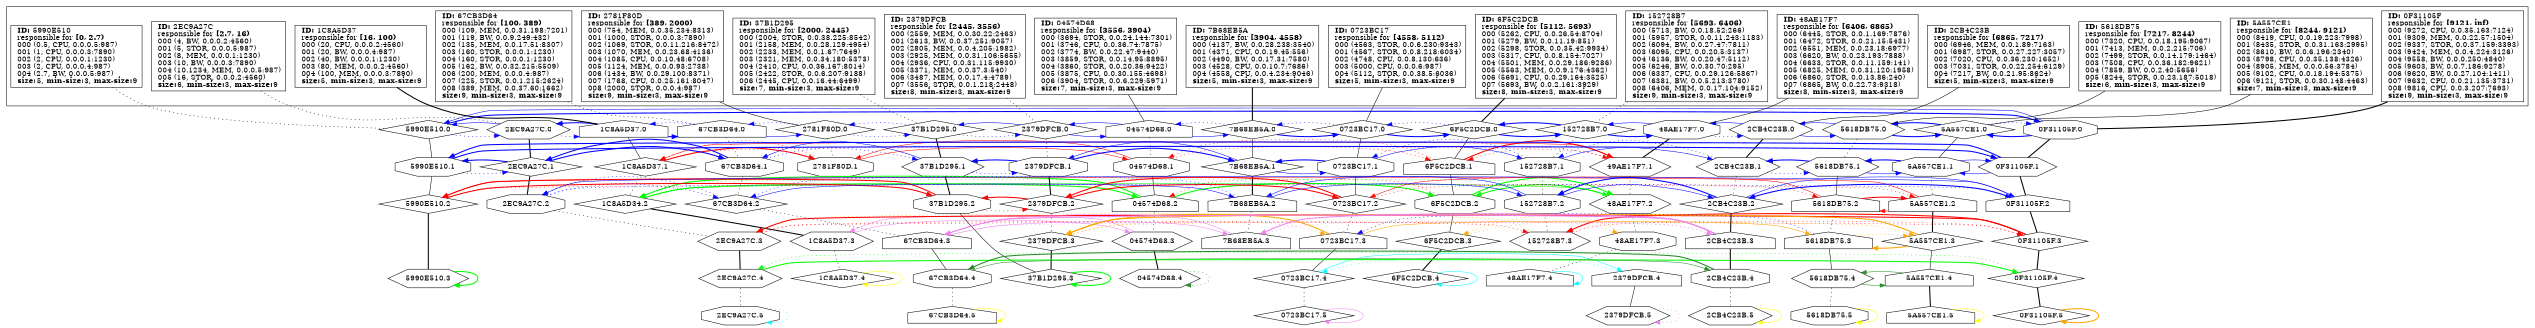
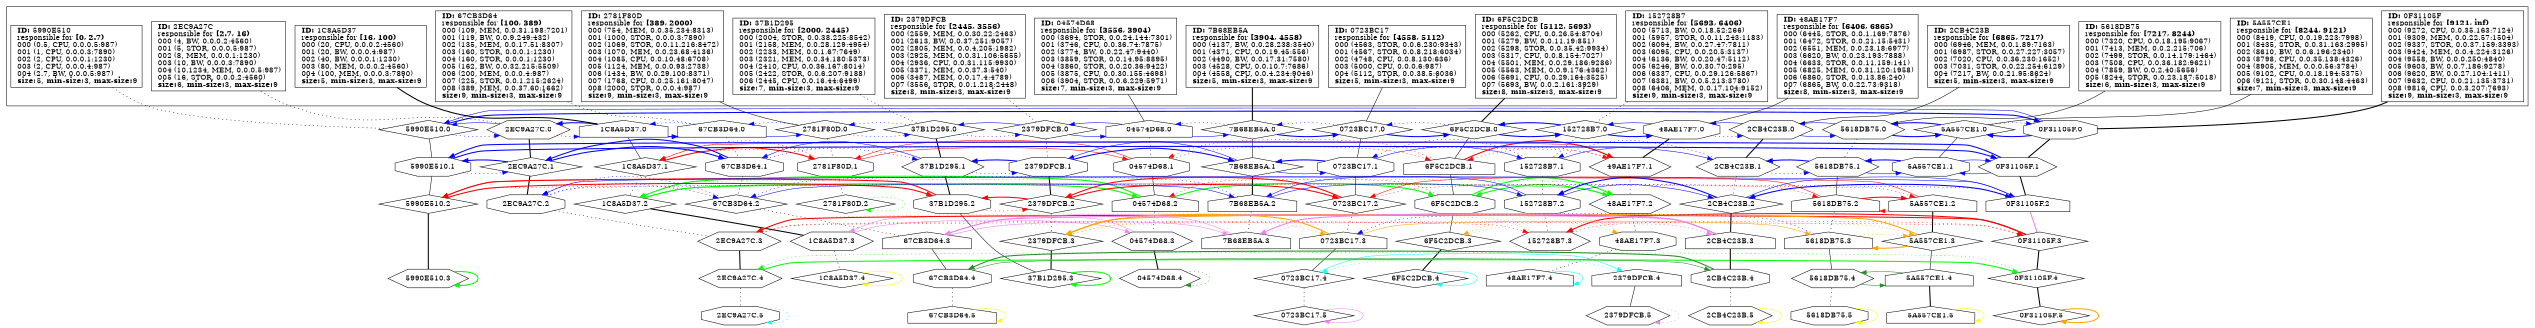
(1932, 186) -> none
(625, 204) -> (625, 204)
none -> (846, 204)
(2034, 222) -> (2034, 222)
